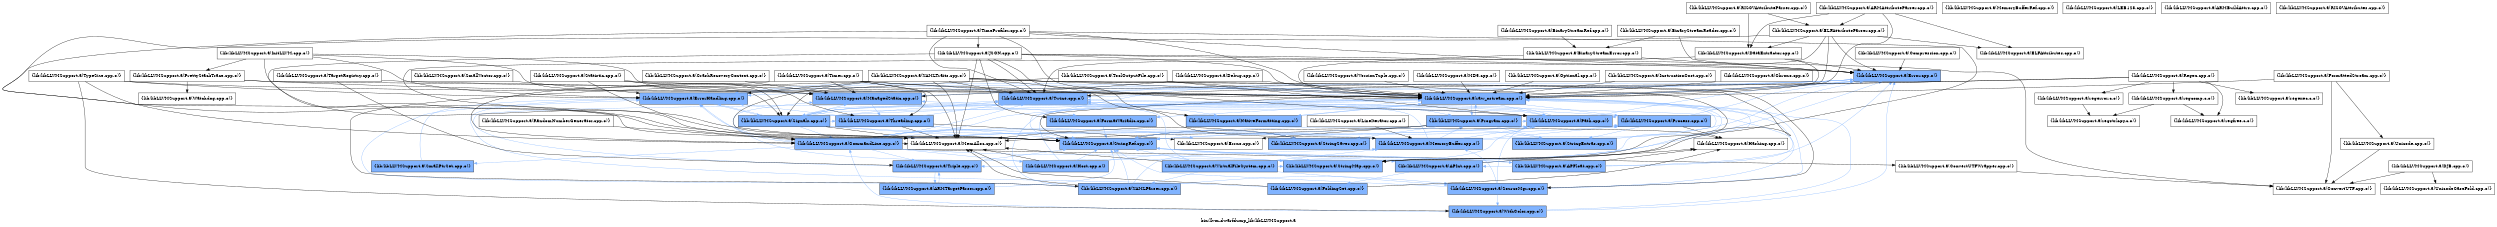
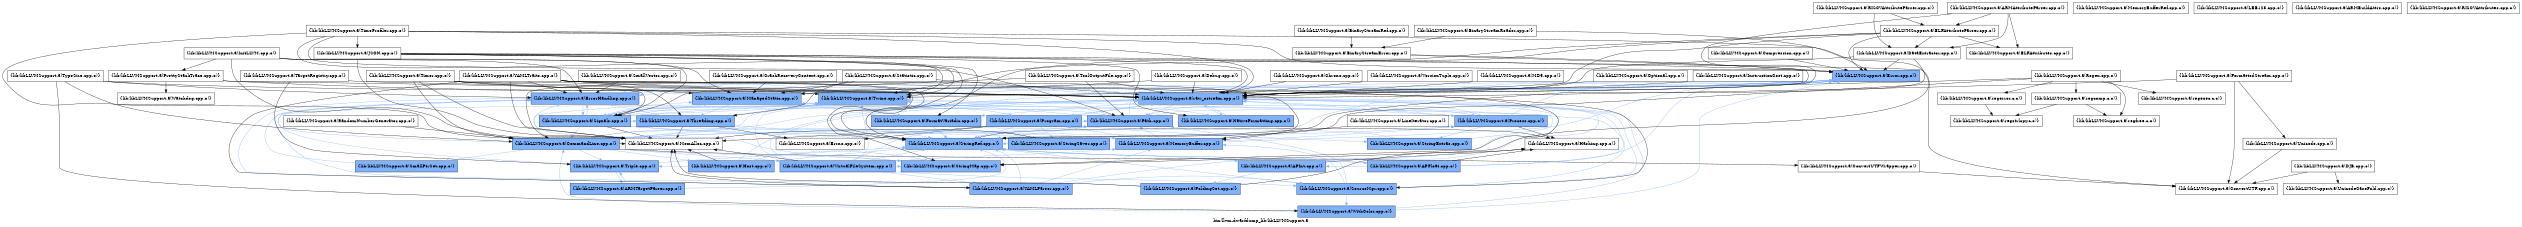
(1031, 129) -> (710, 156)
